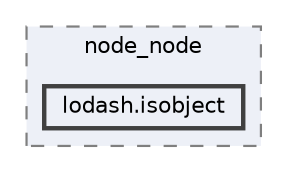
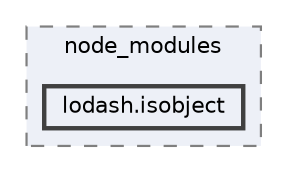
(144, 48) -> (144, 48)
